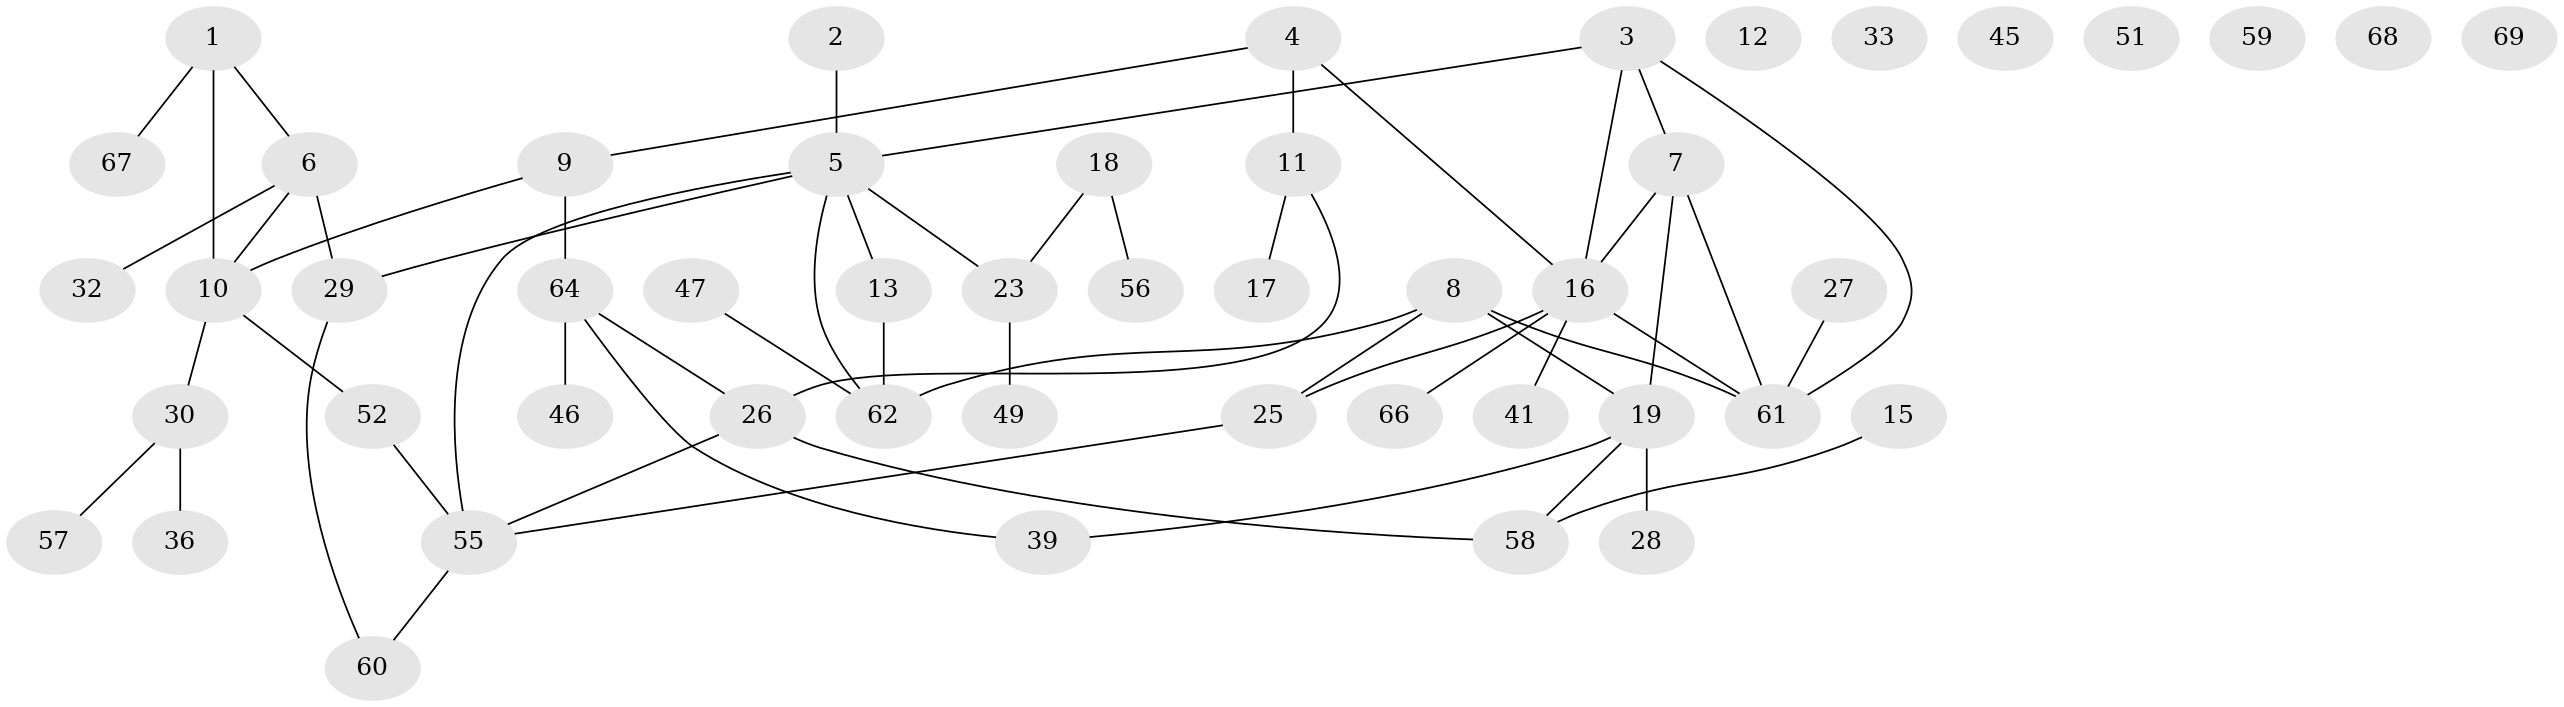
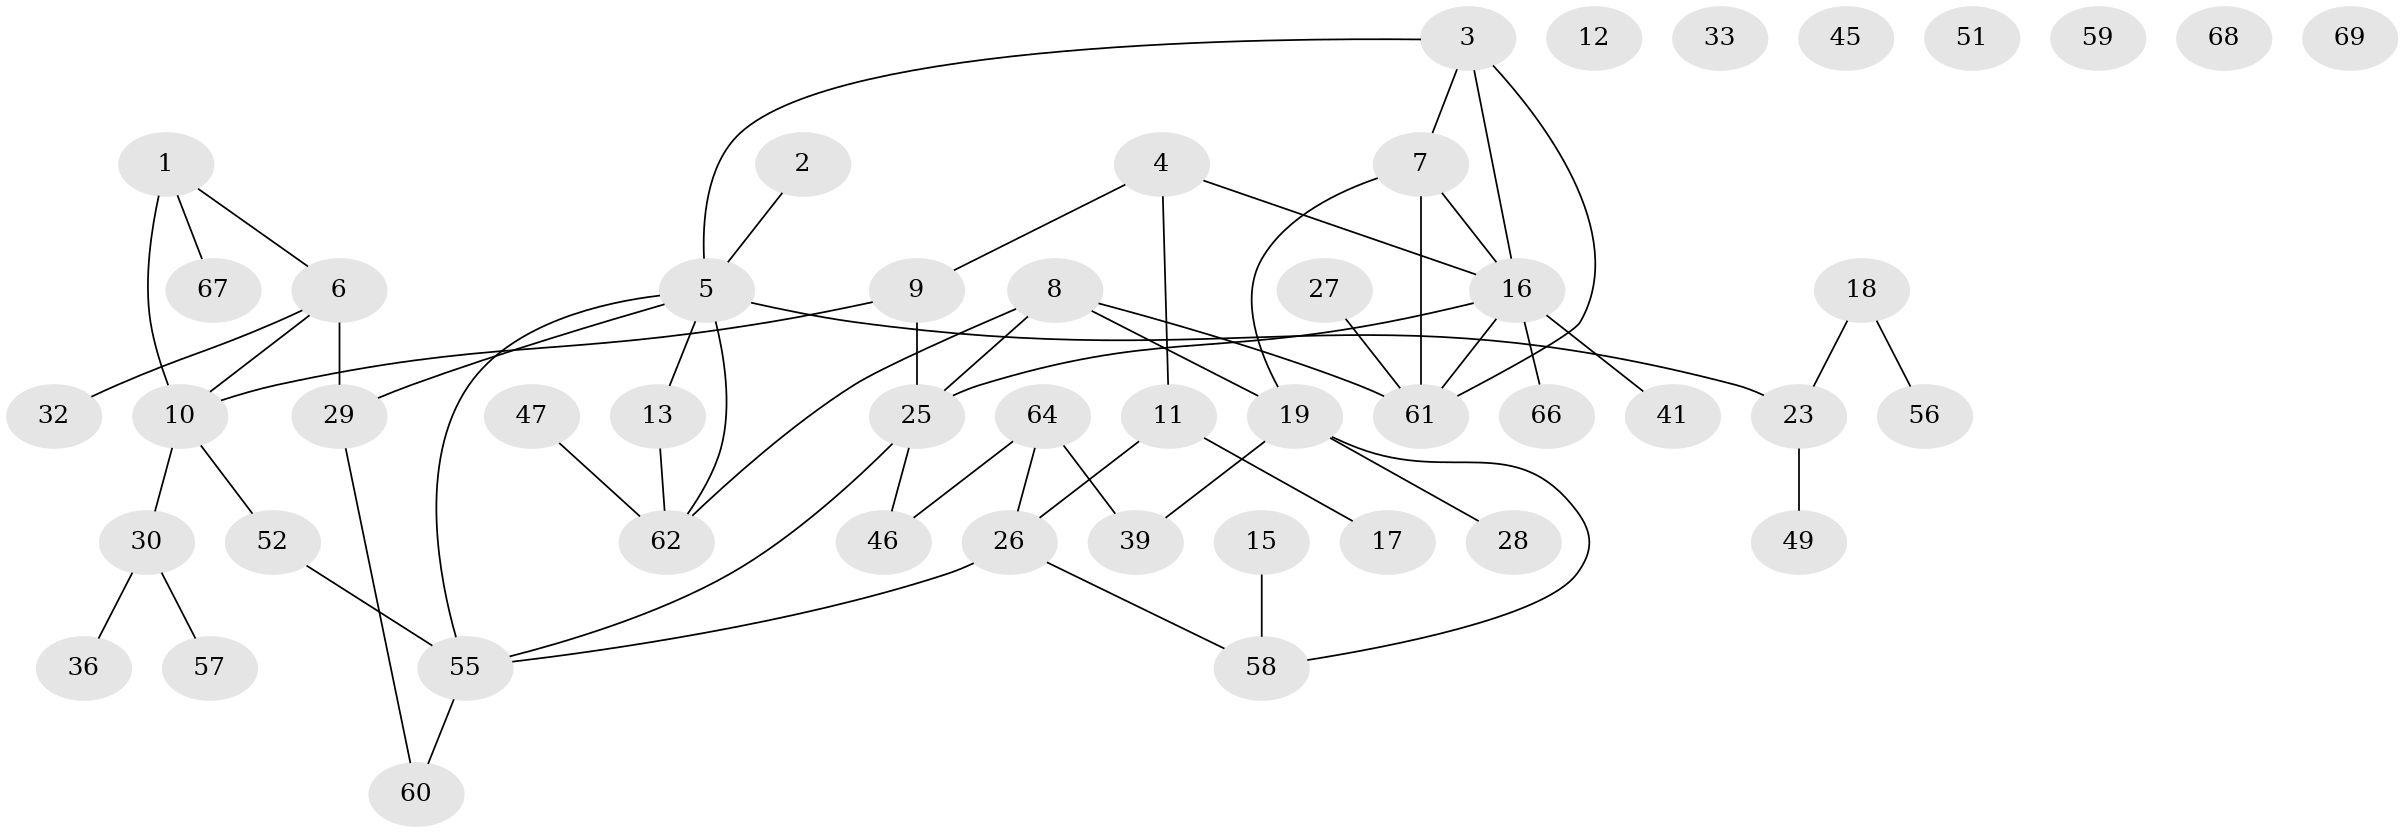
(565, 240) -> (917, 365)
none -> (900, 480)
